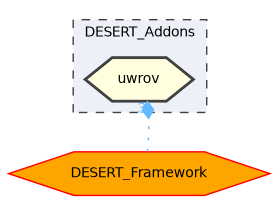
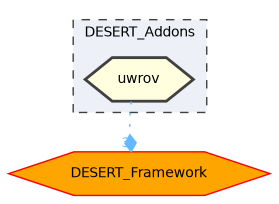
(149, 135) -> (130, 121)
